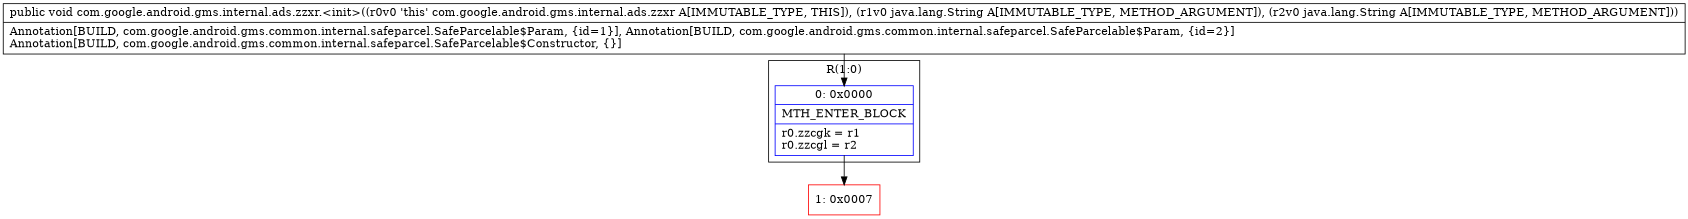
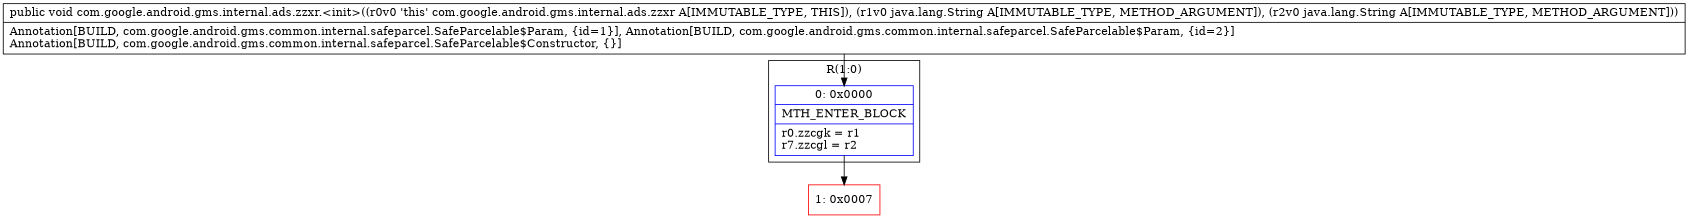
(820, 145) -> (820, 145)
